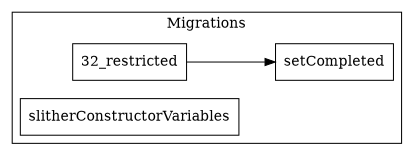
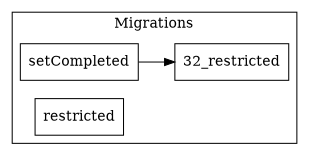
(226, 62) -> (151, 62)
(130, 117) -> (79, 117)
